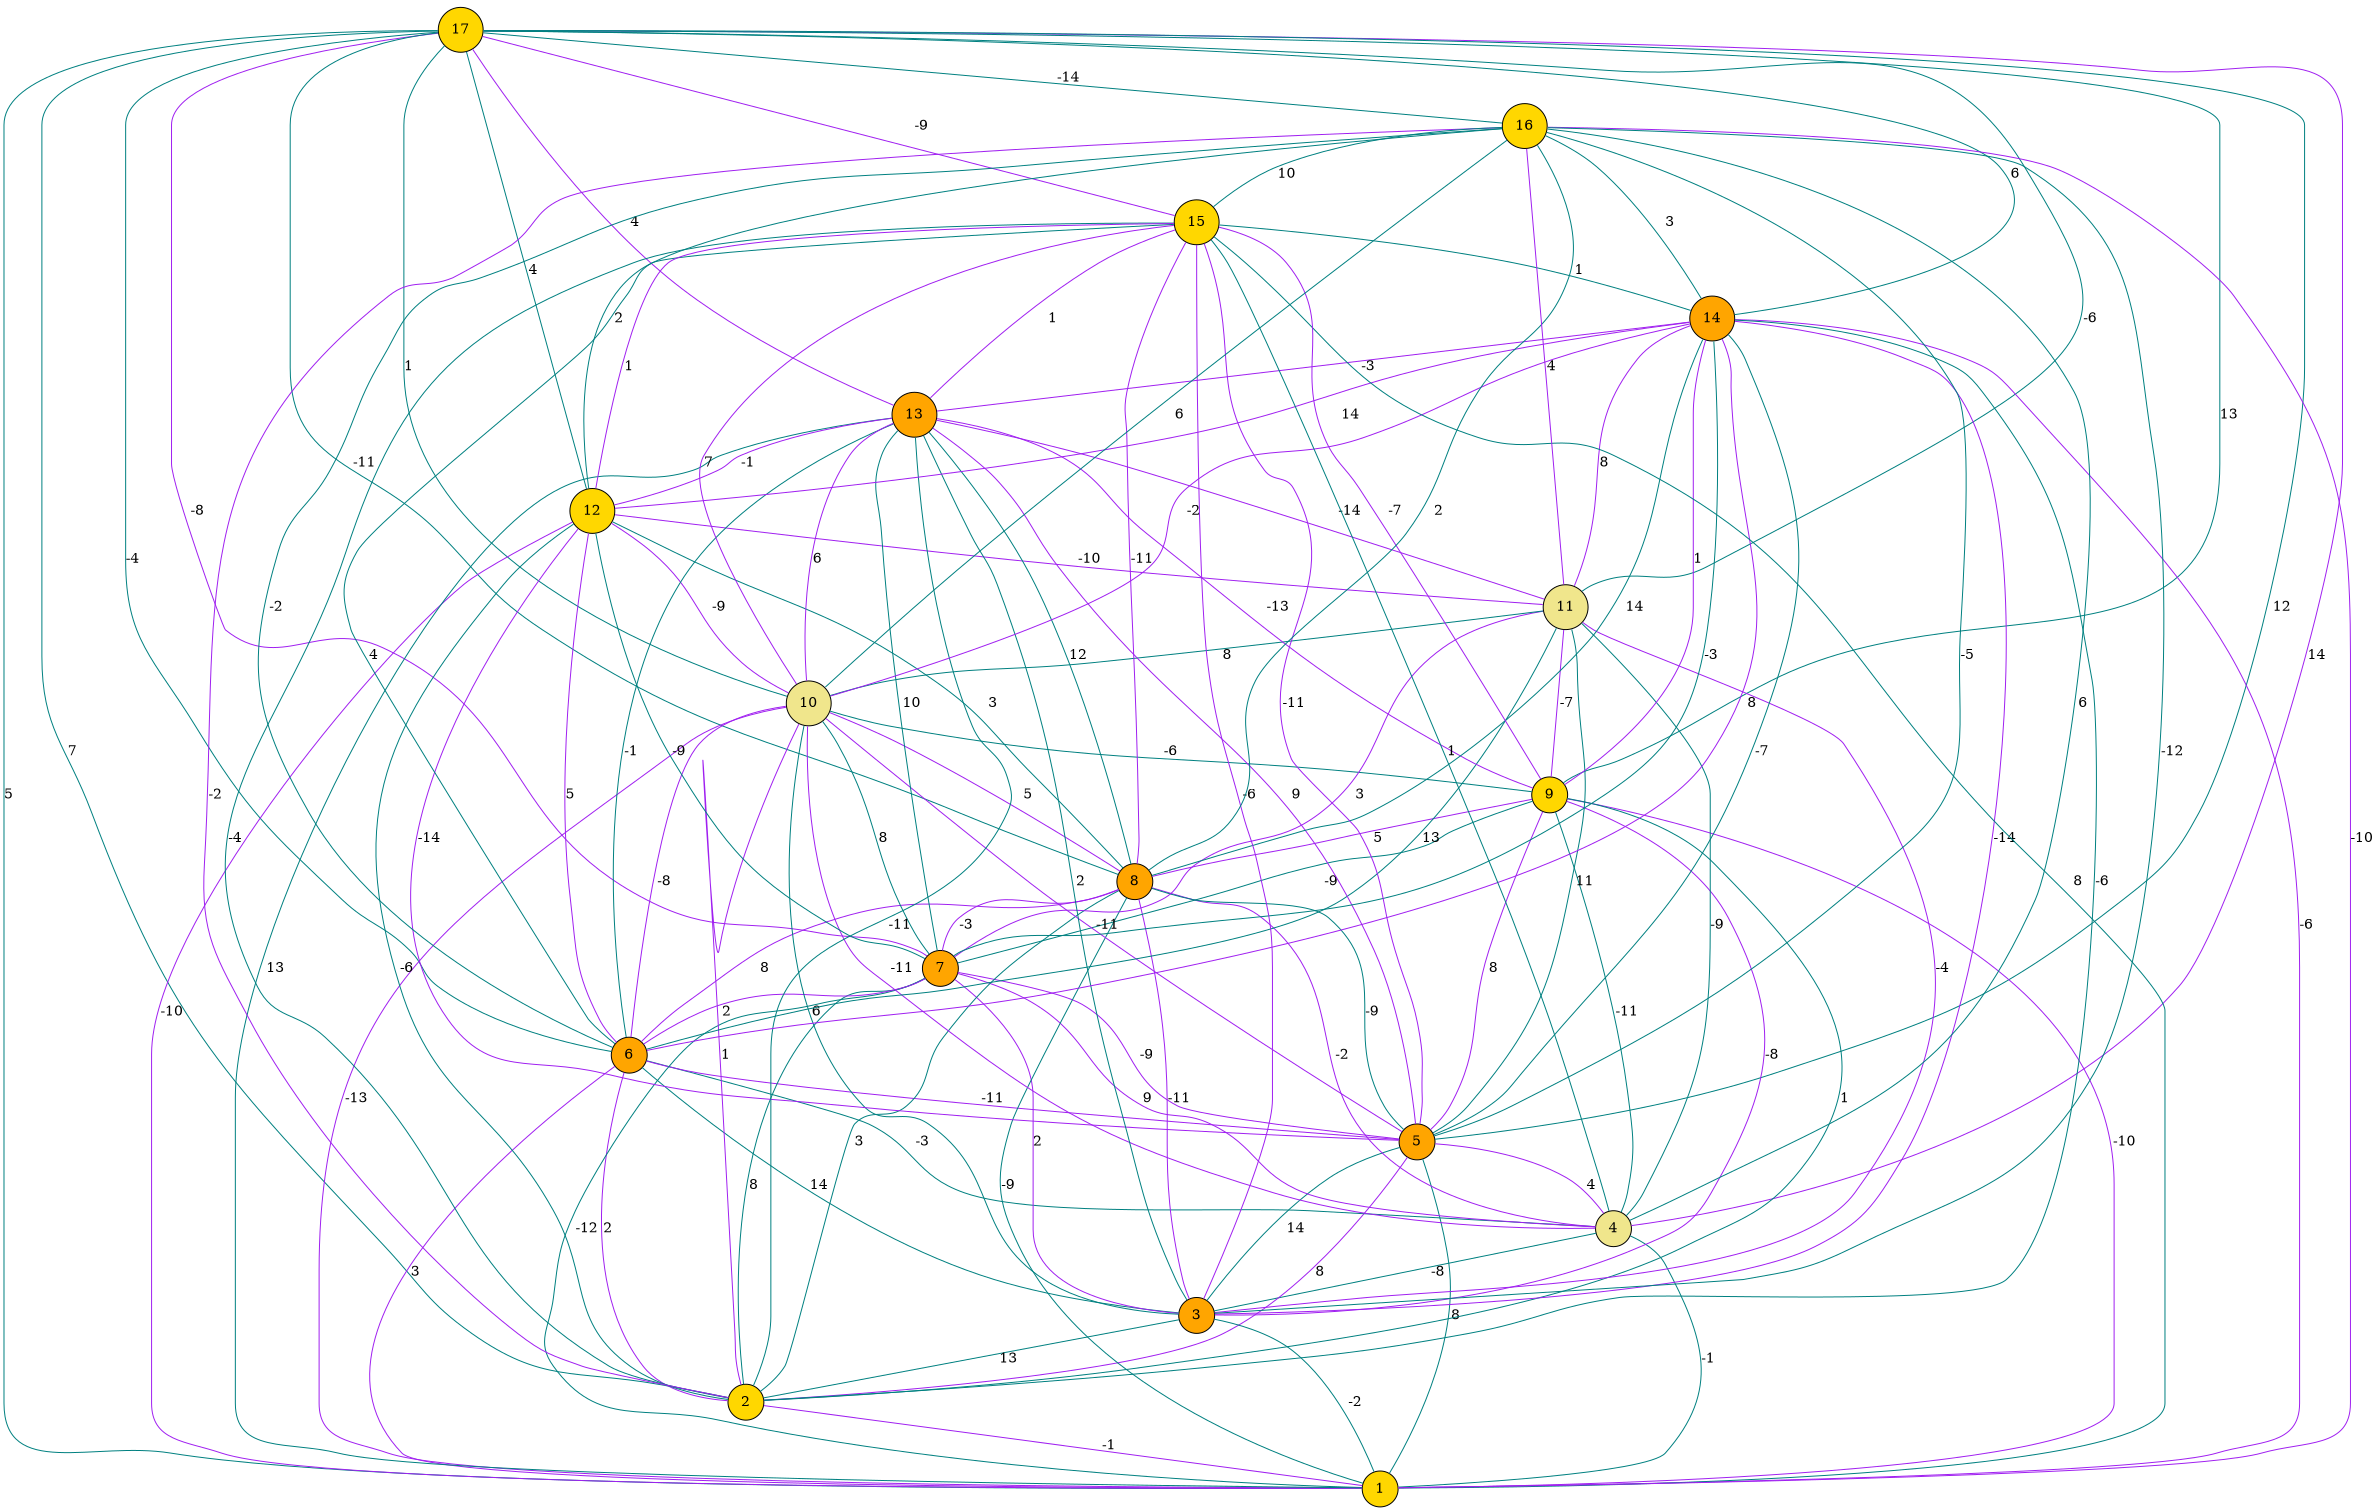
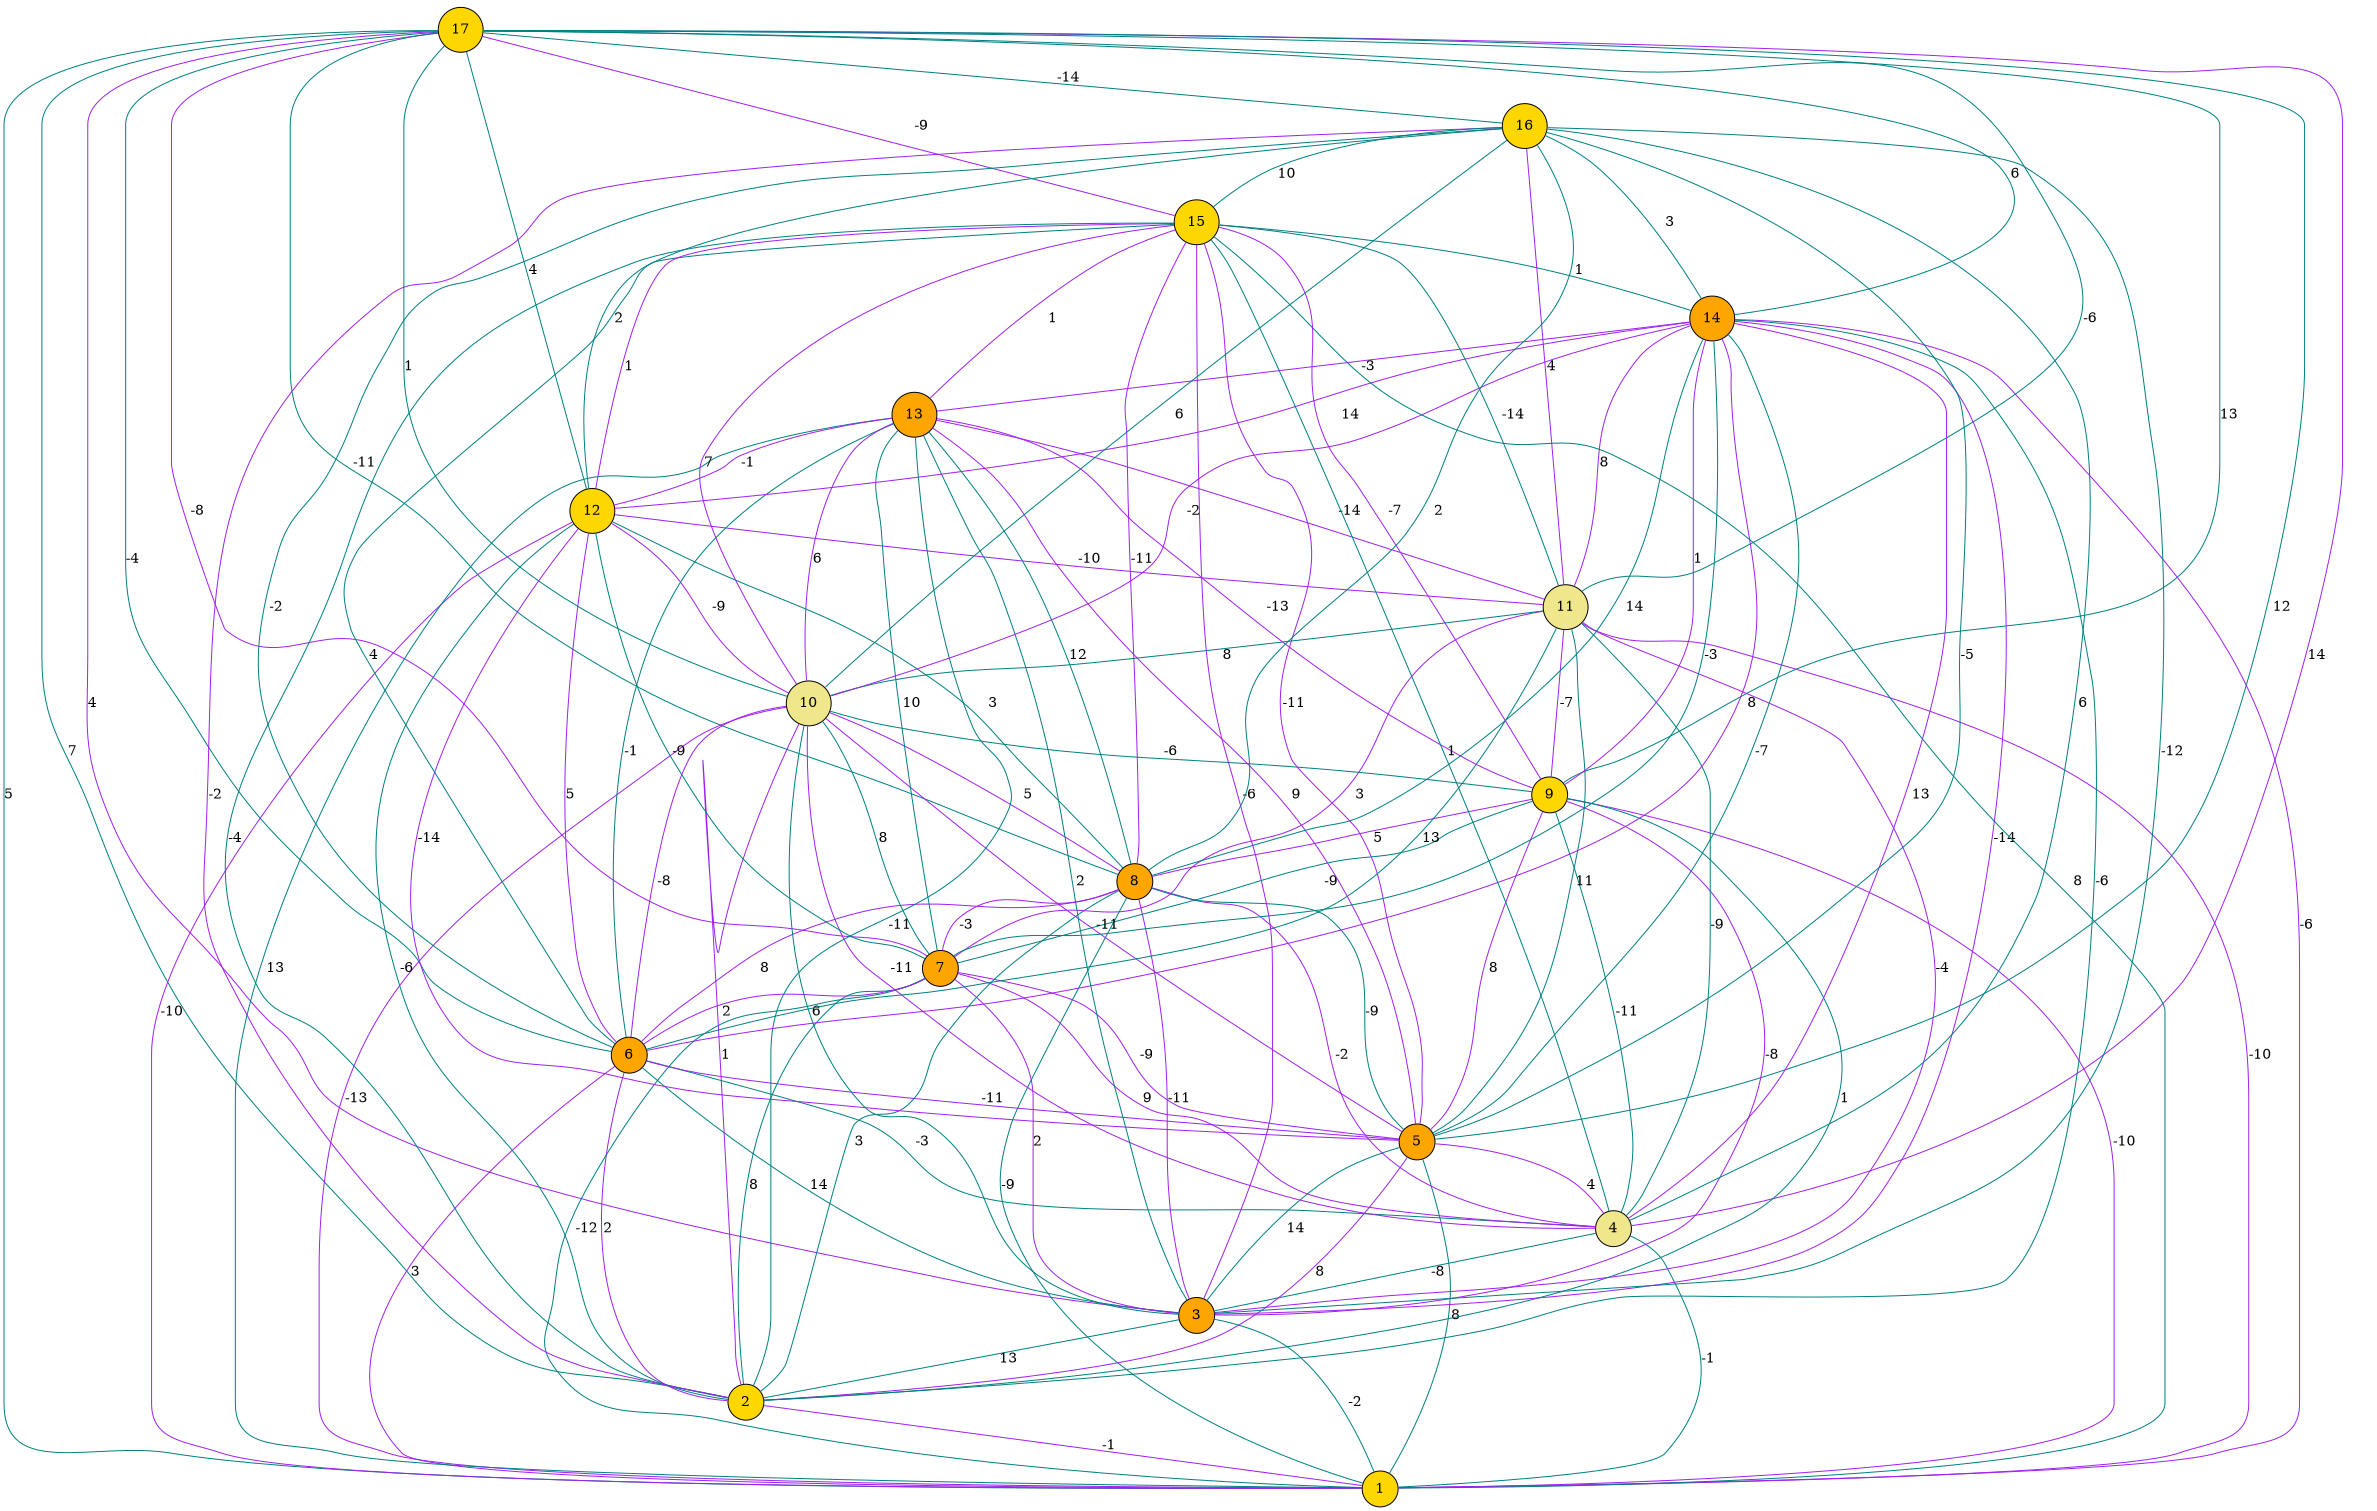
(632, 245) -> (152, 890)
none -> (1451, 334)
none -> (1913, 771)
(2350, 959) -> (2249, 1236)
